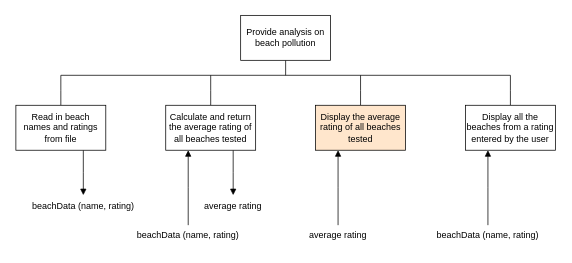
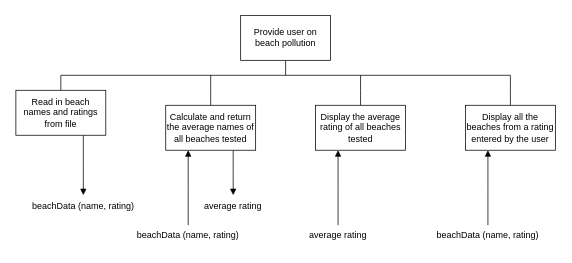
(285, 38) -> (285, 38)
(60, 128) -> (60, 113)
(210, 128) -> (210, 128)
(360, 128) -> (360, 128)
